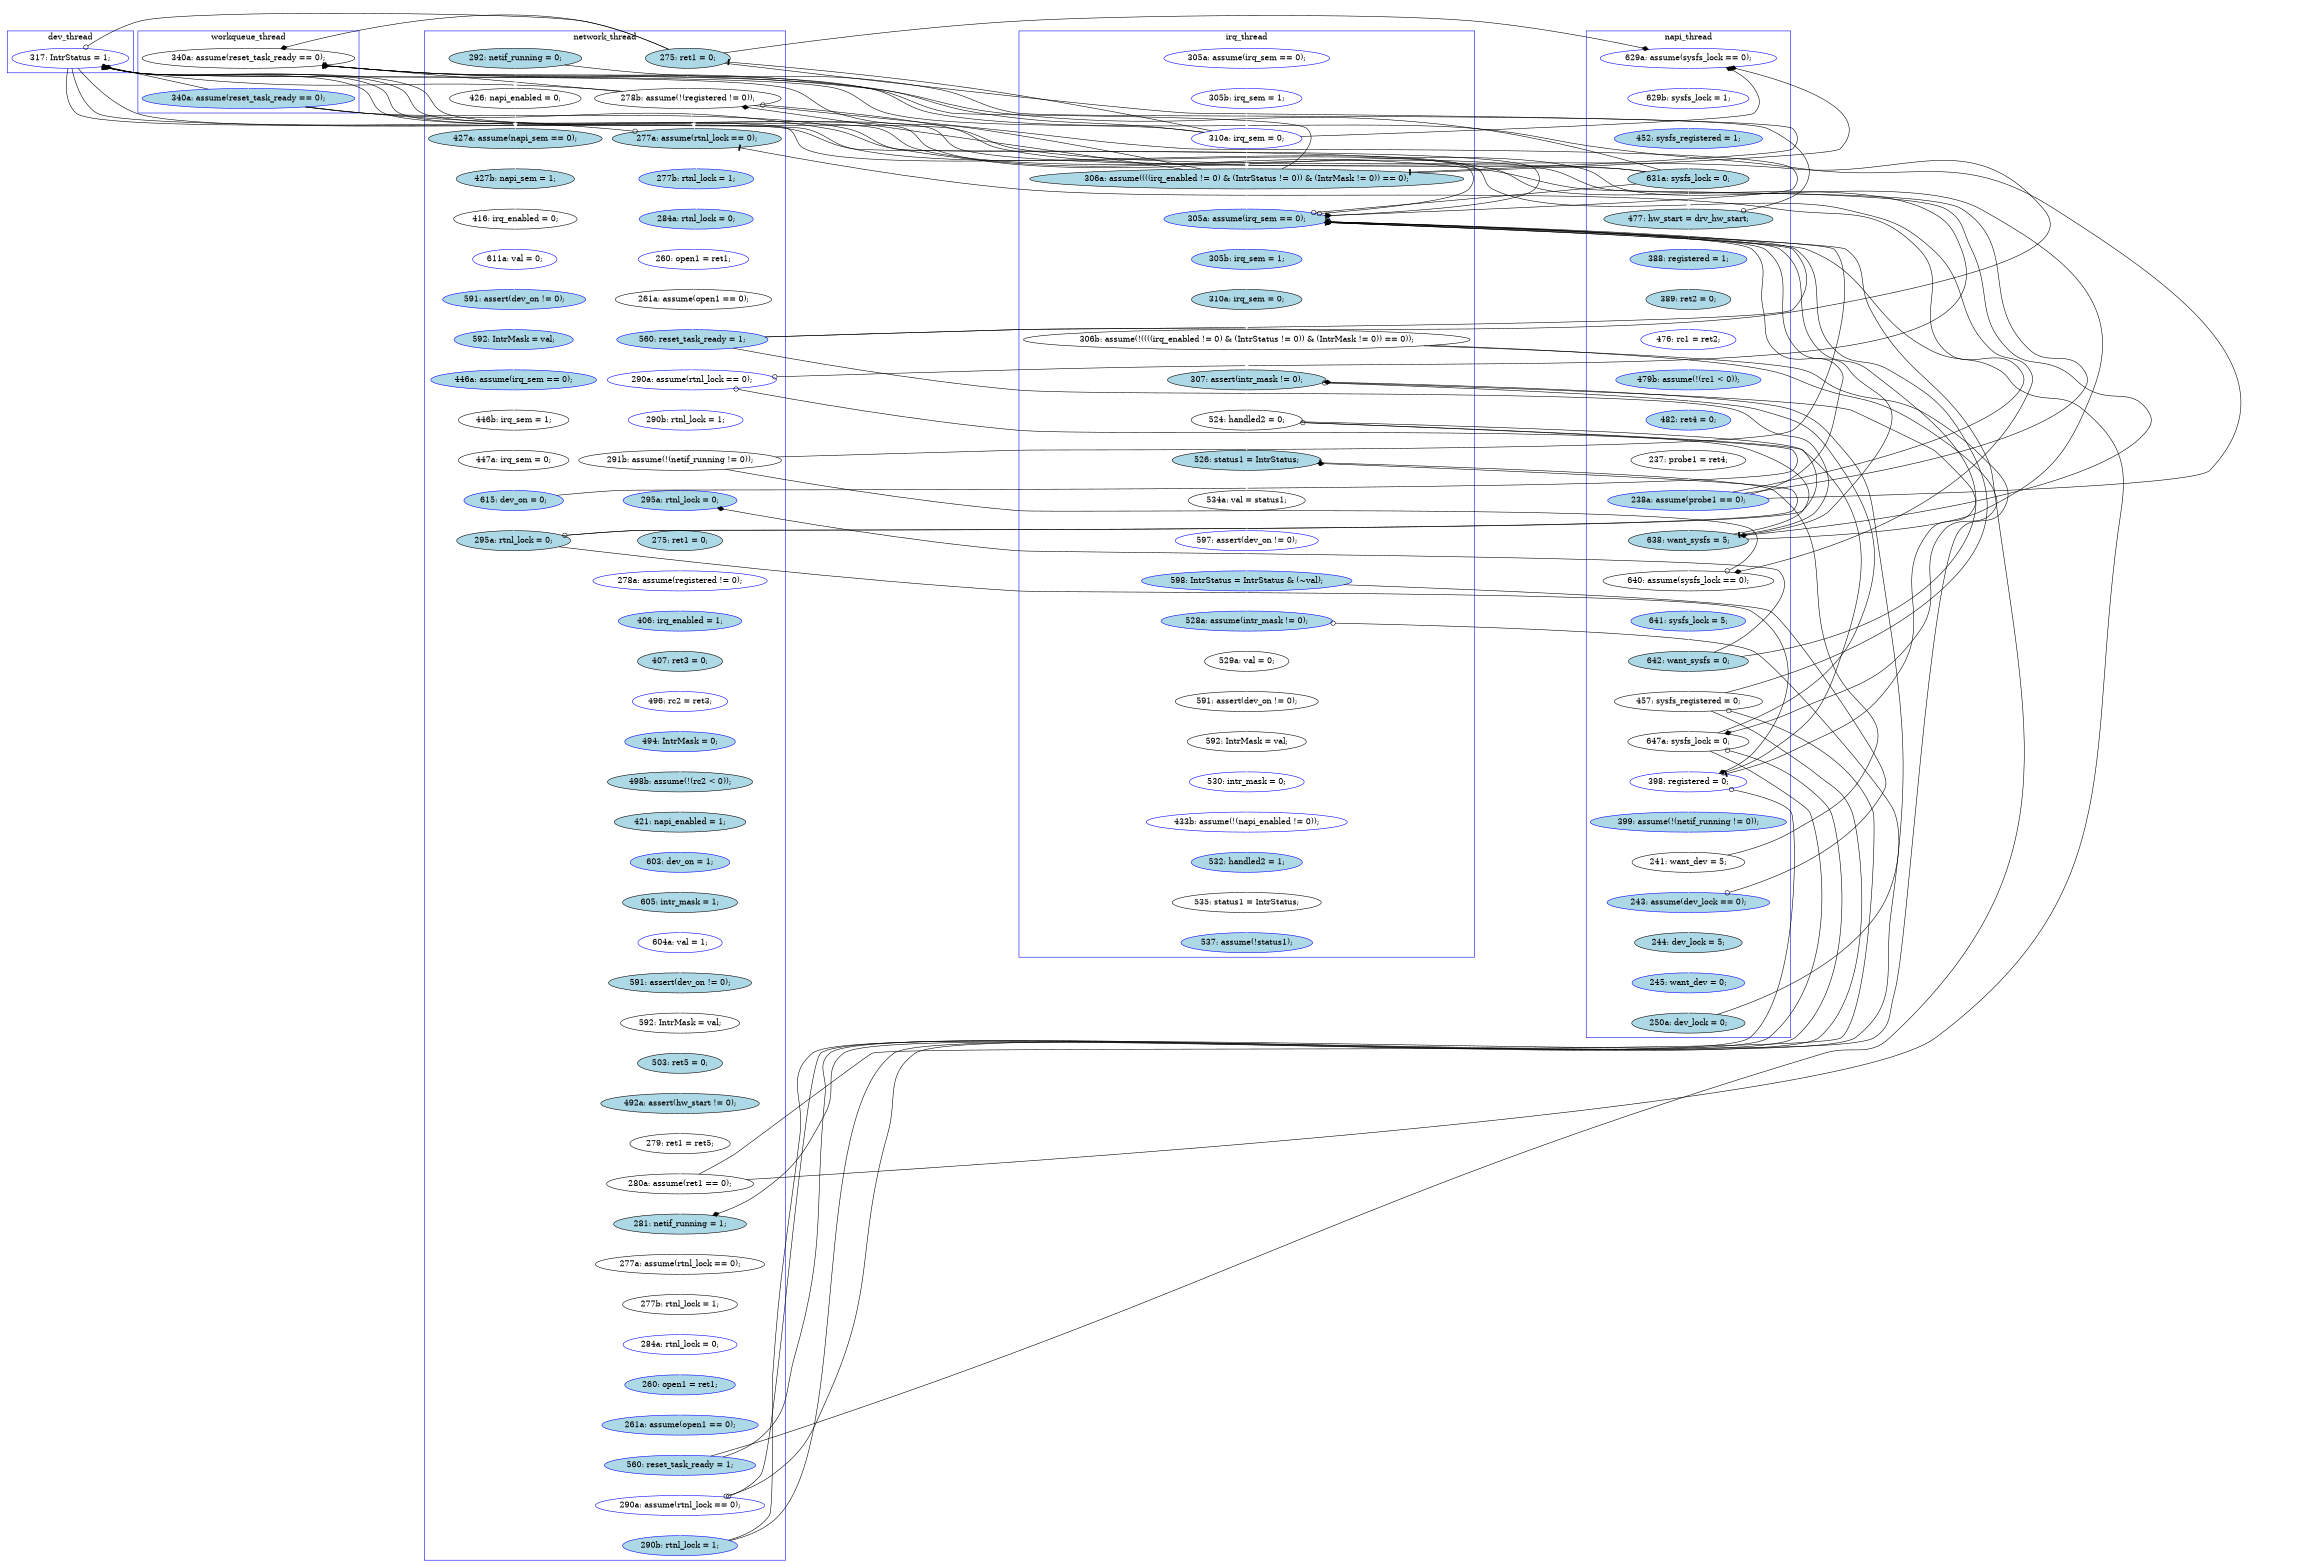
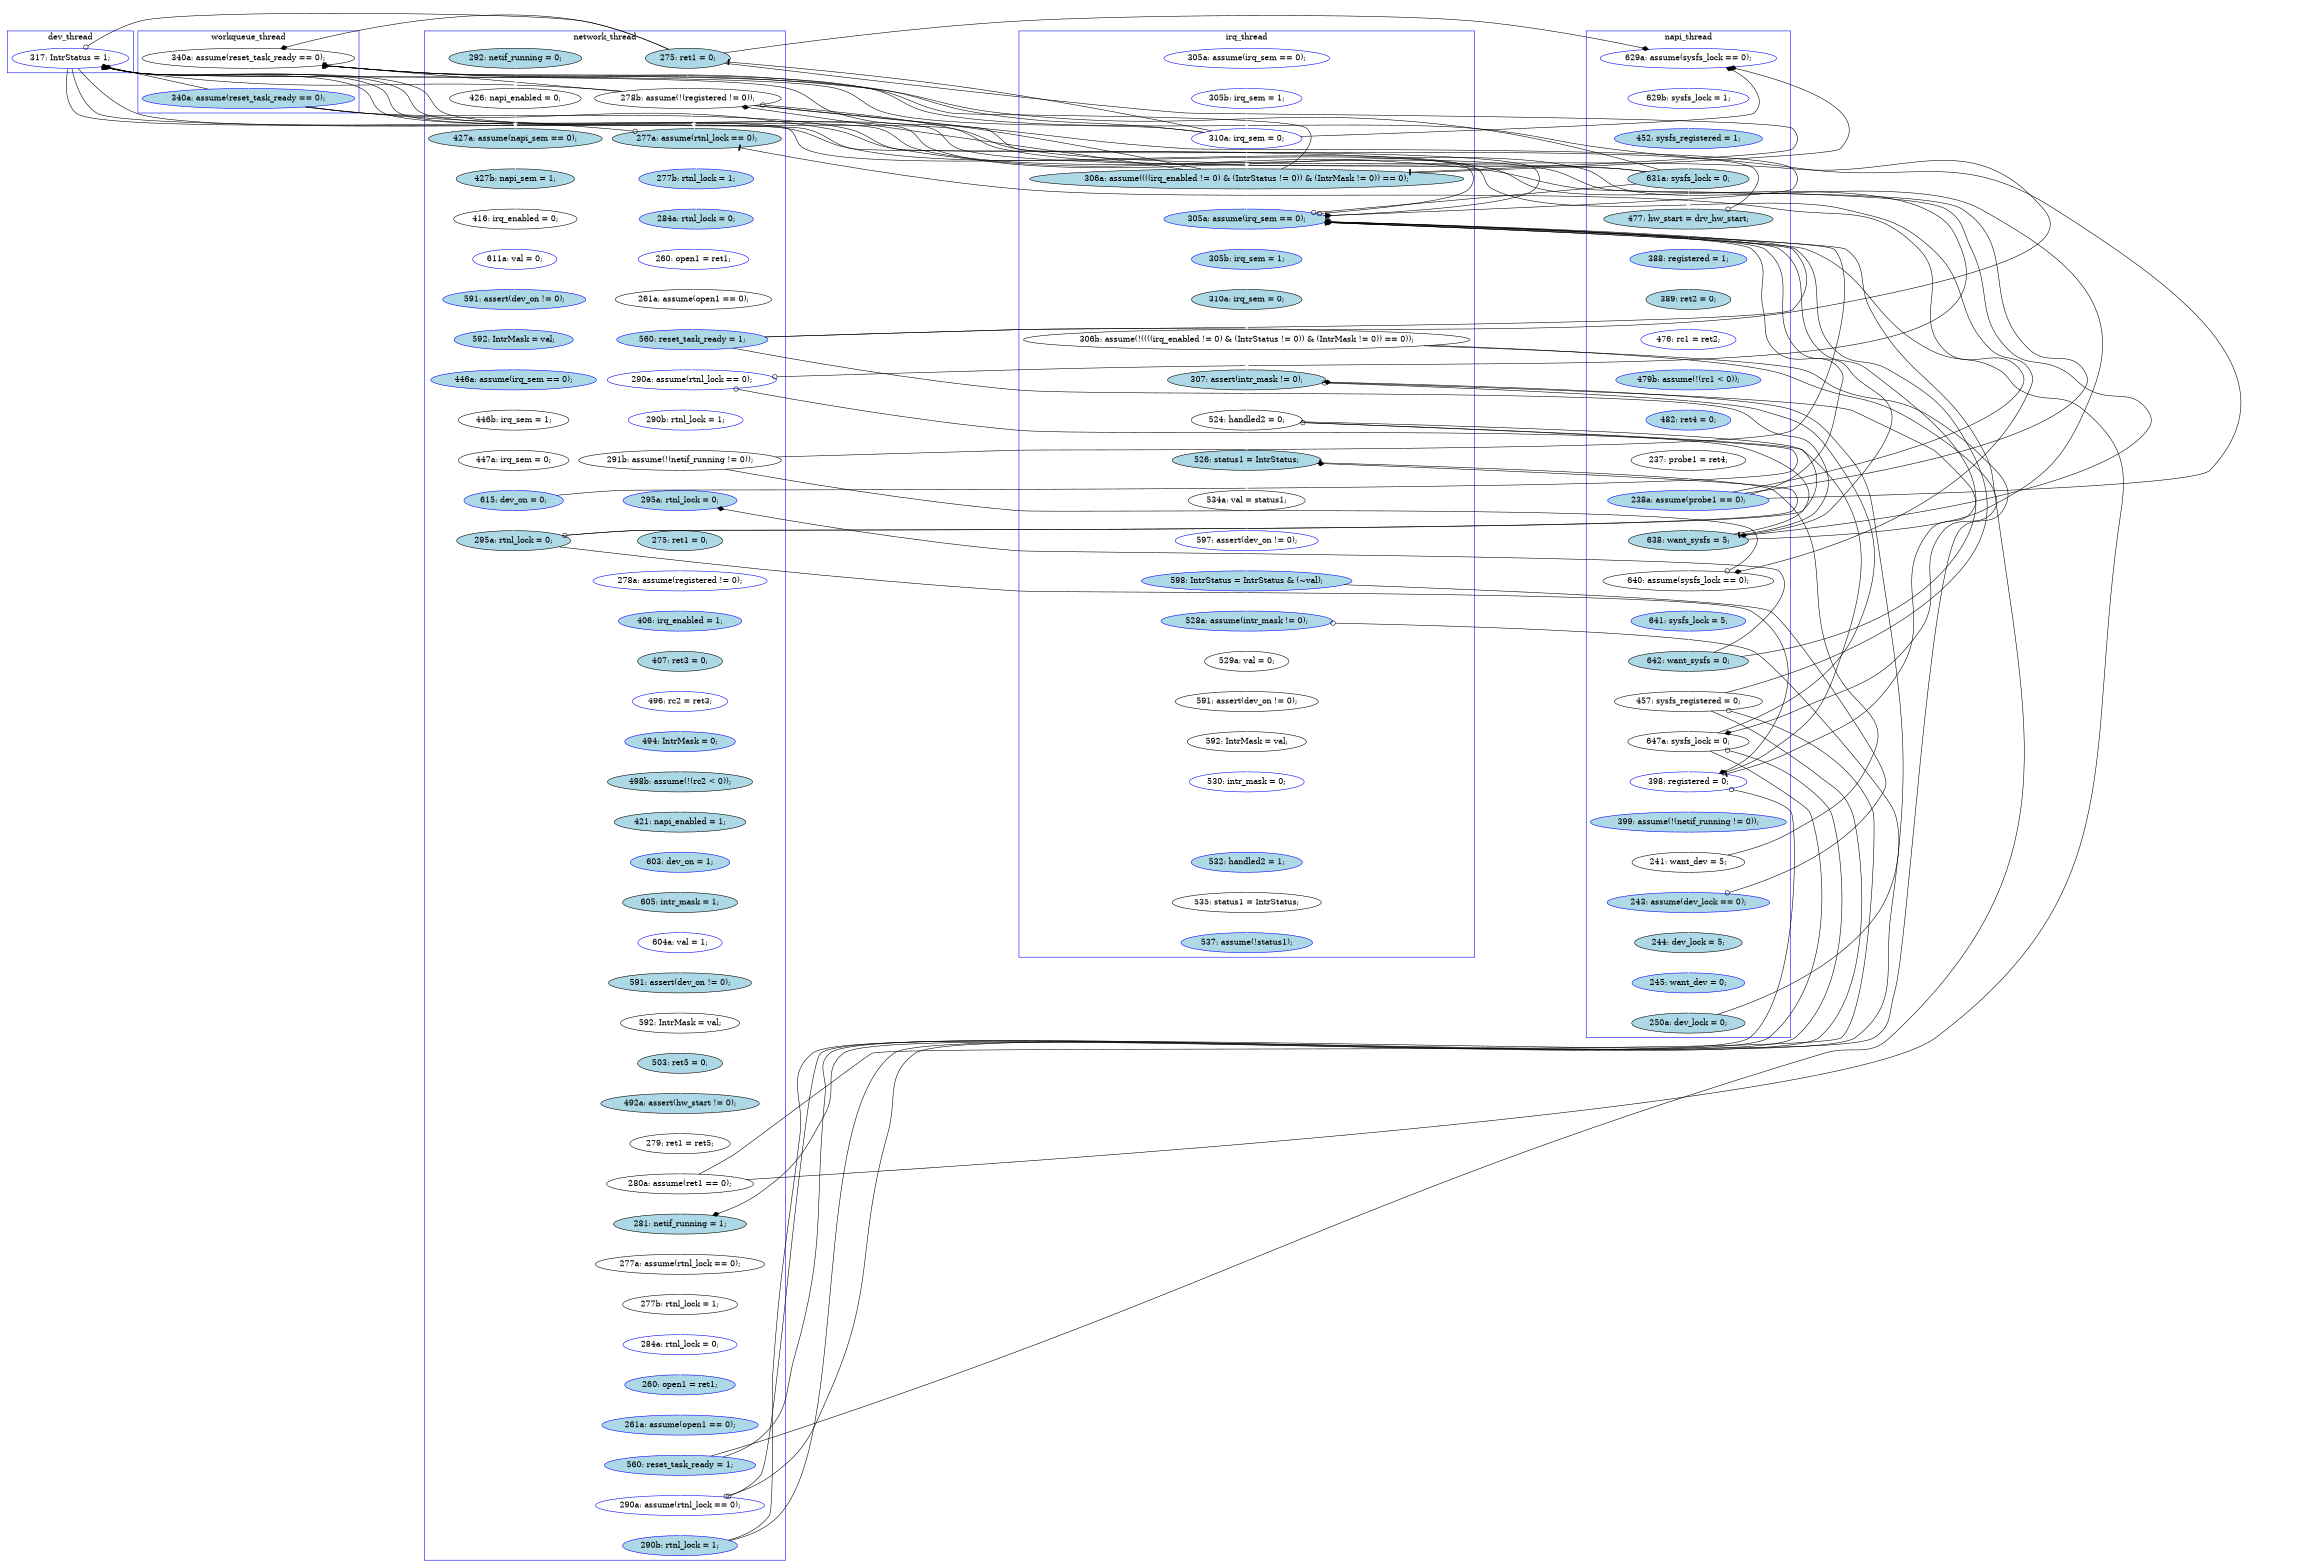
(999, 109) -> (1278, 153)
(1247, 822) -> none
